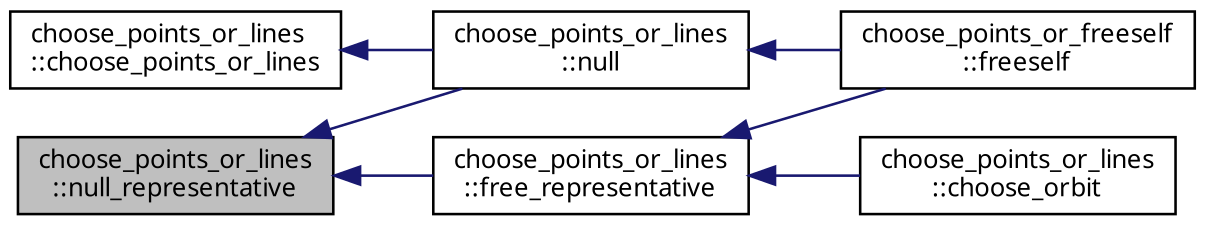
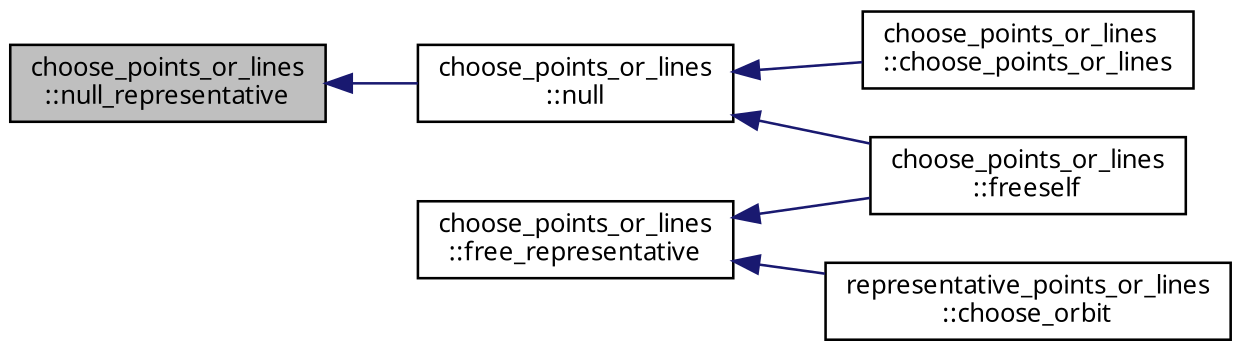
(400, 50) -> (811, 66)
(1018, 50) -> (1028, 176)
(397, 176) -> none
(1018, 176) -> (1028, 301)
